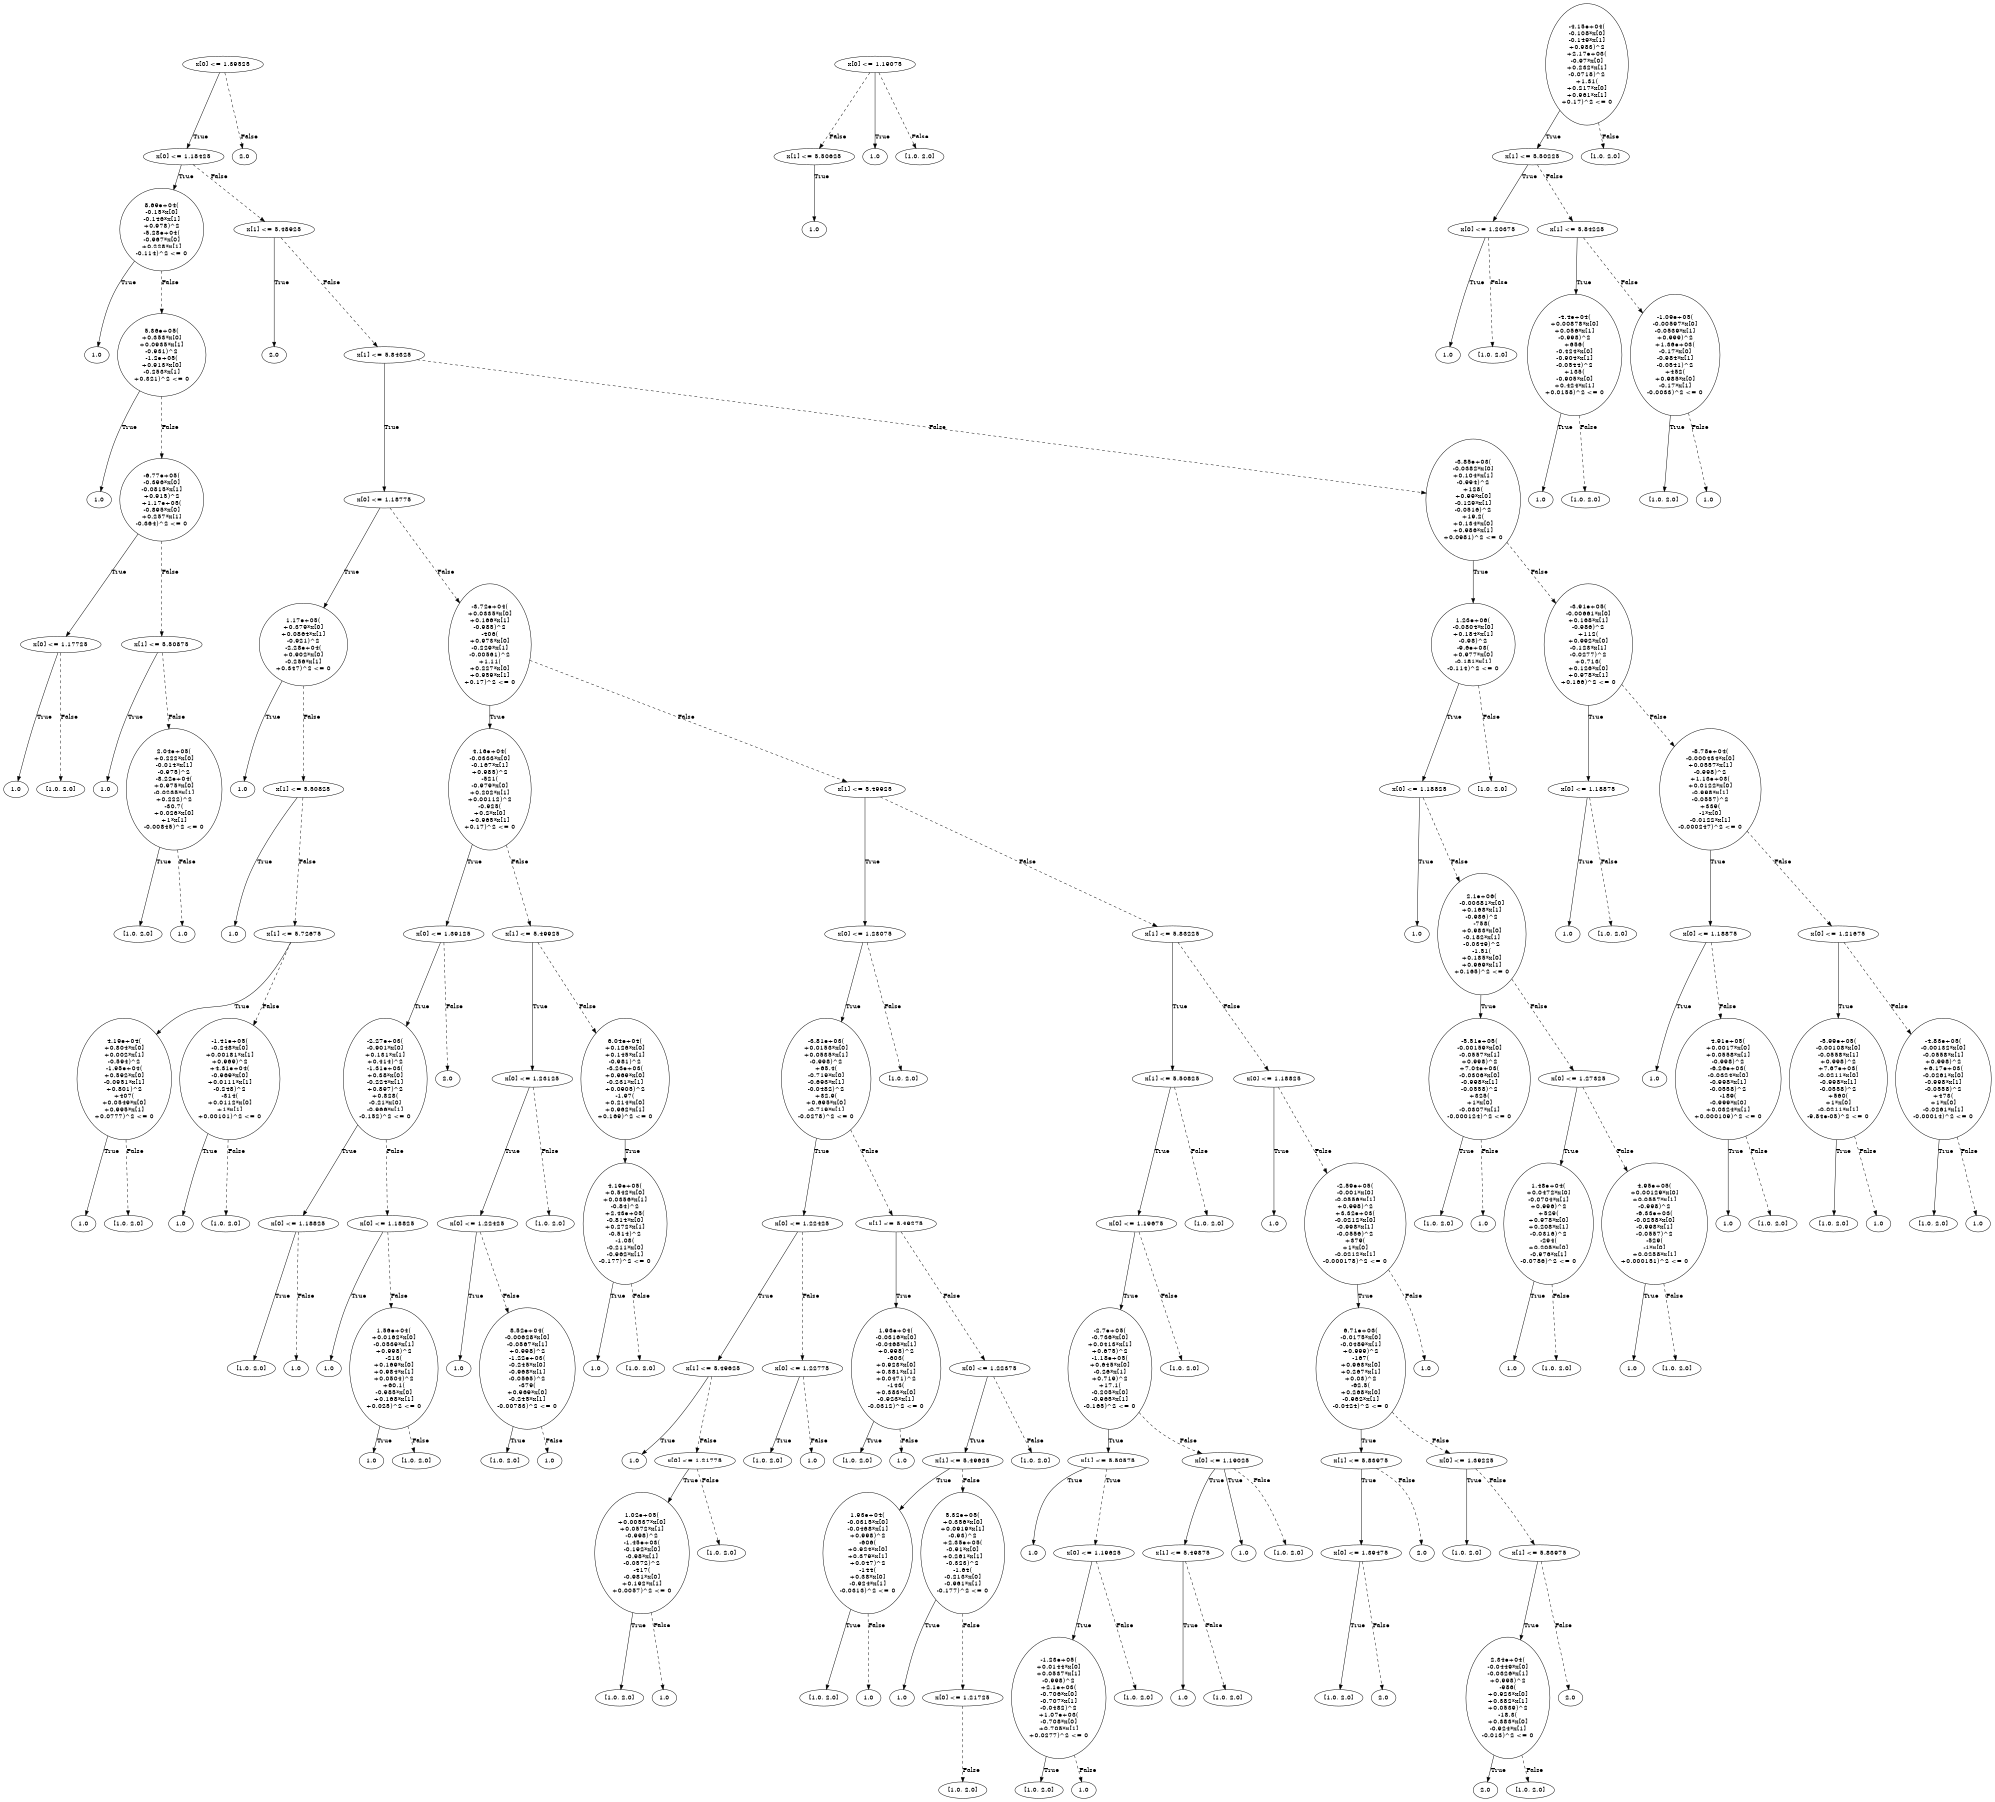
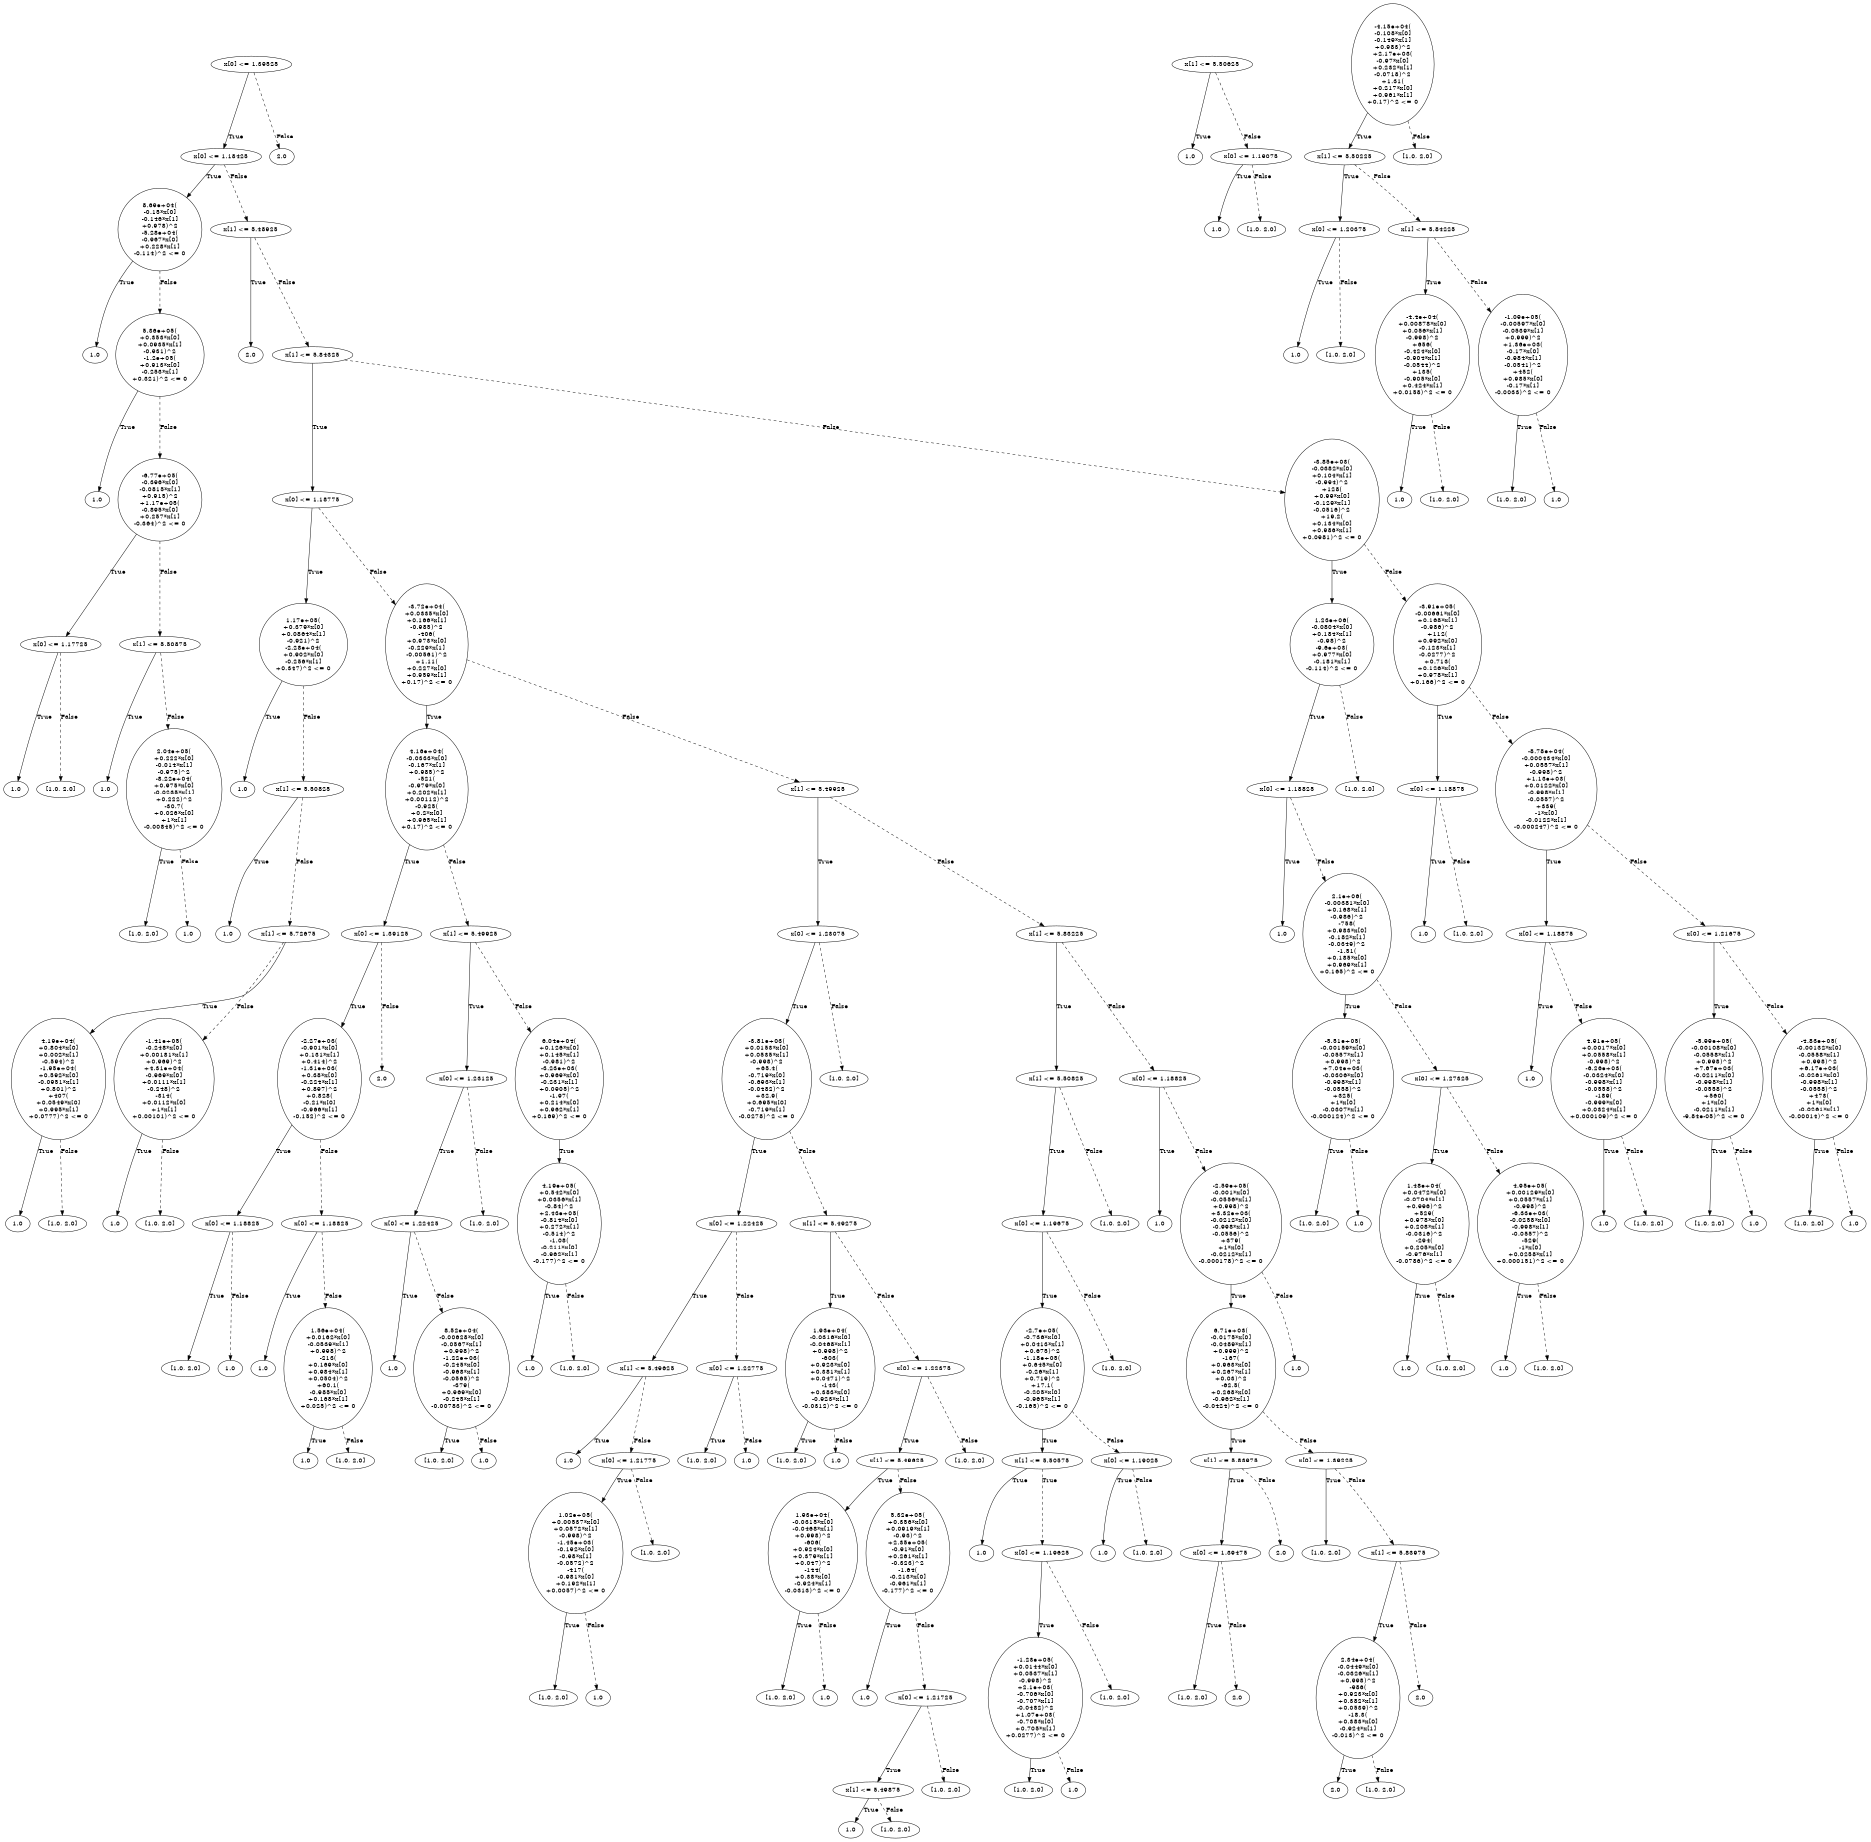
(846, 109) -> (1231, 108)
(1197, 1503) -> (901, 1742)
